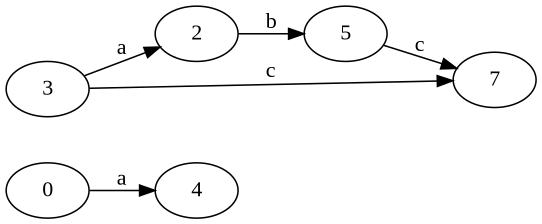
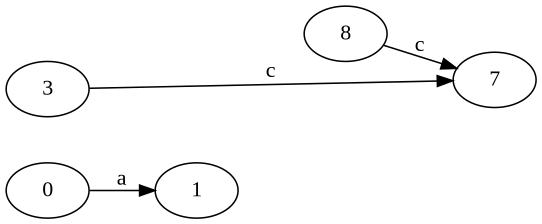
(197, 34) -> none
(346, 34) -> (346, 34)
(197, 190) -> (197, 190)
